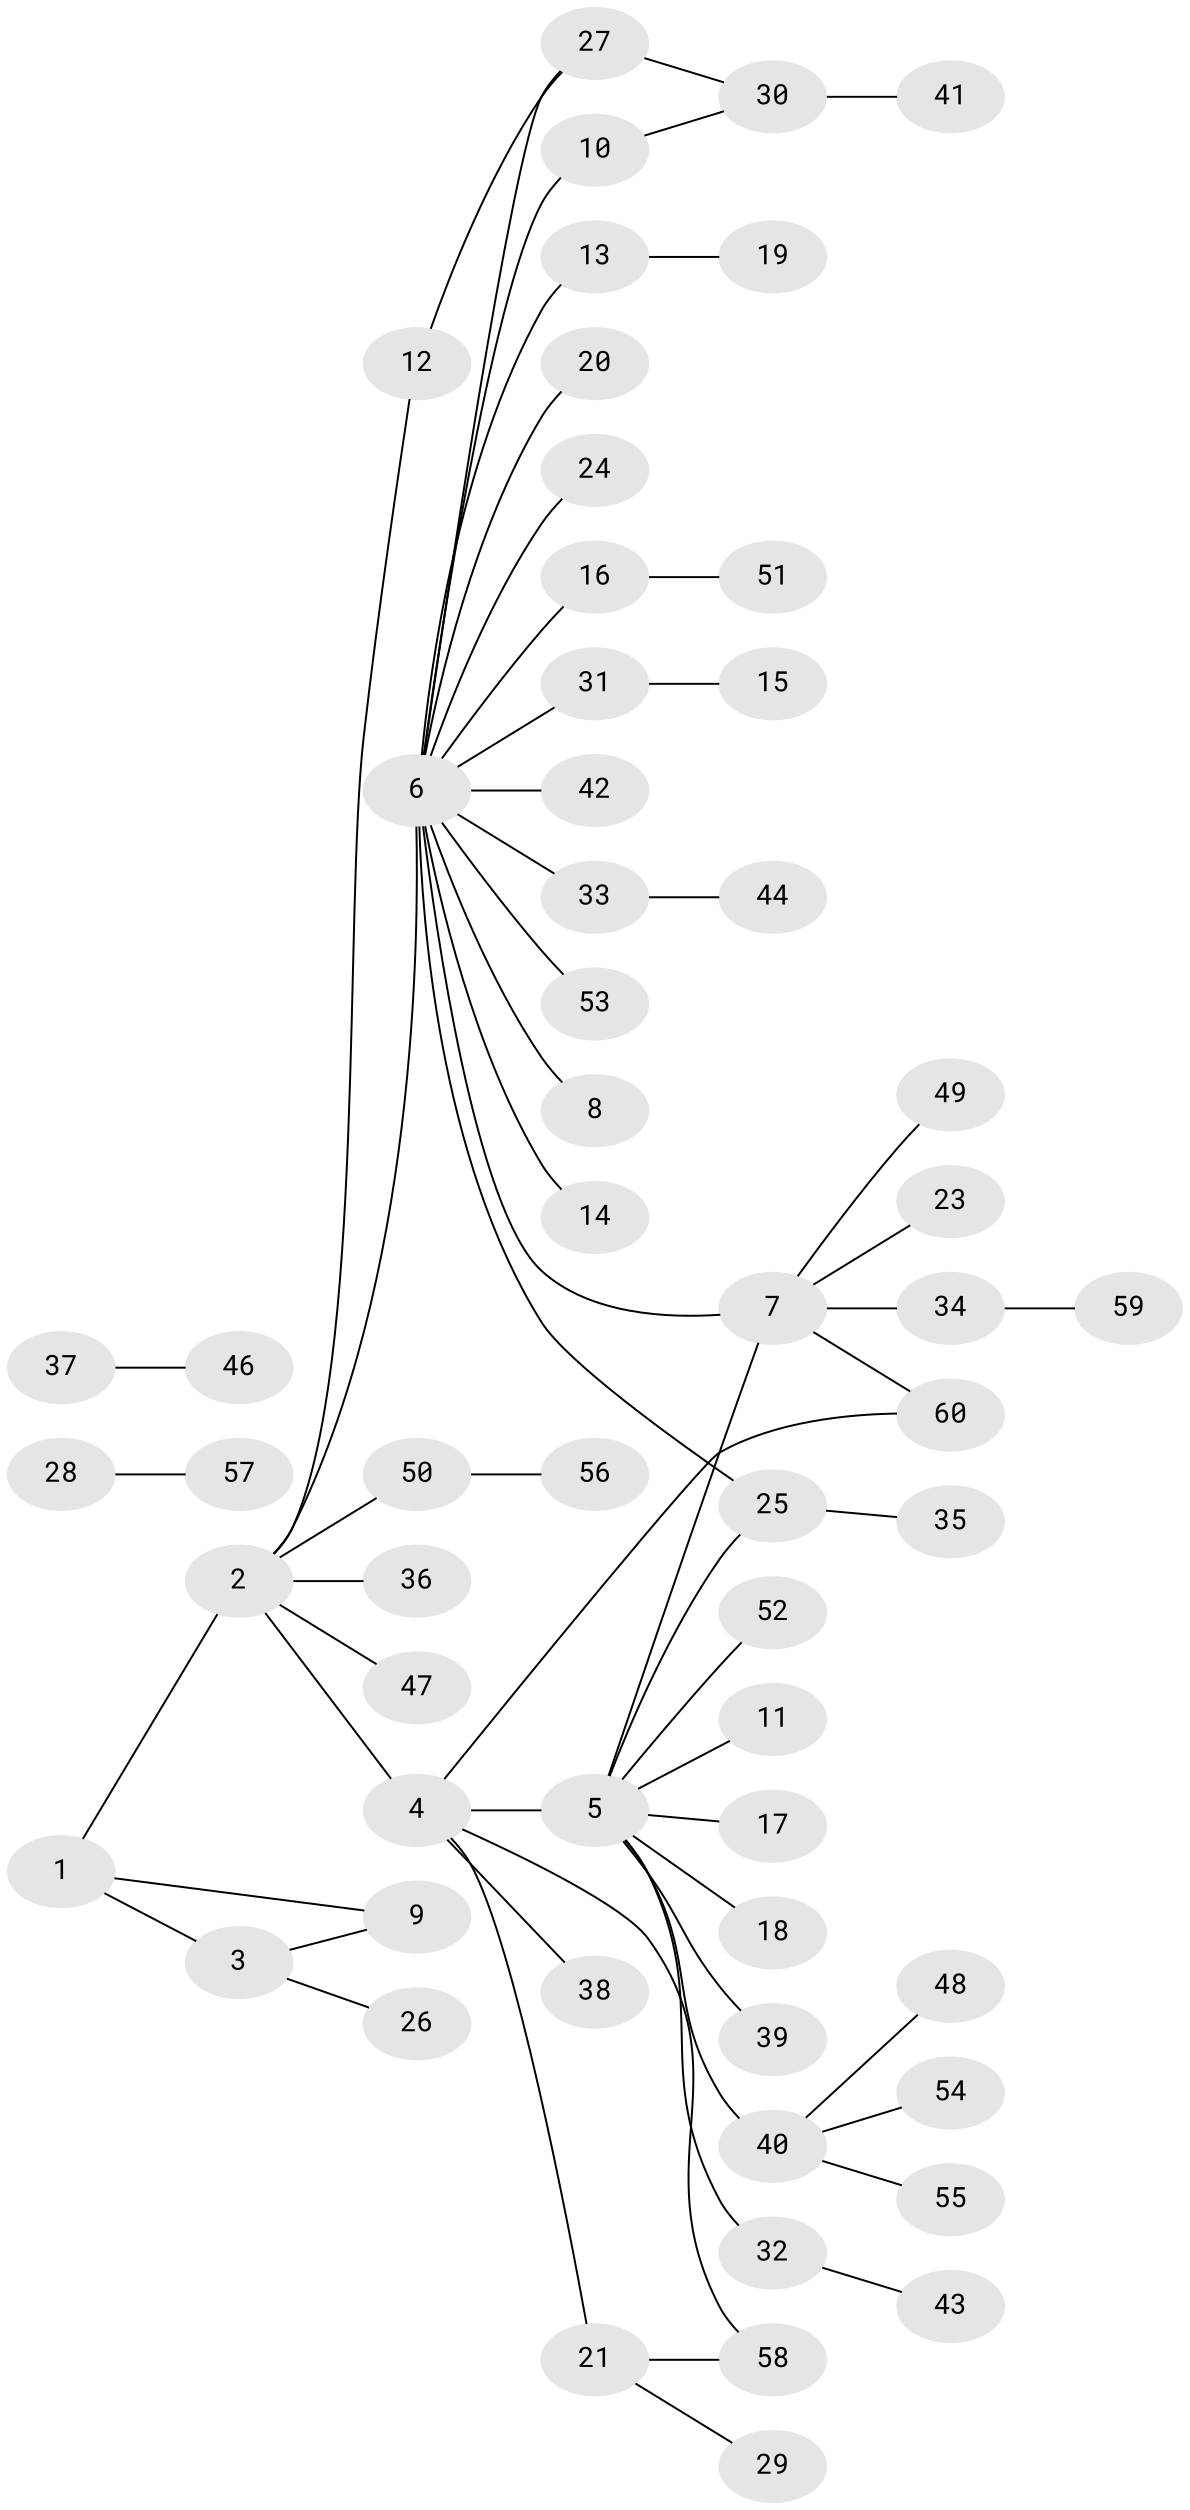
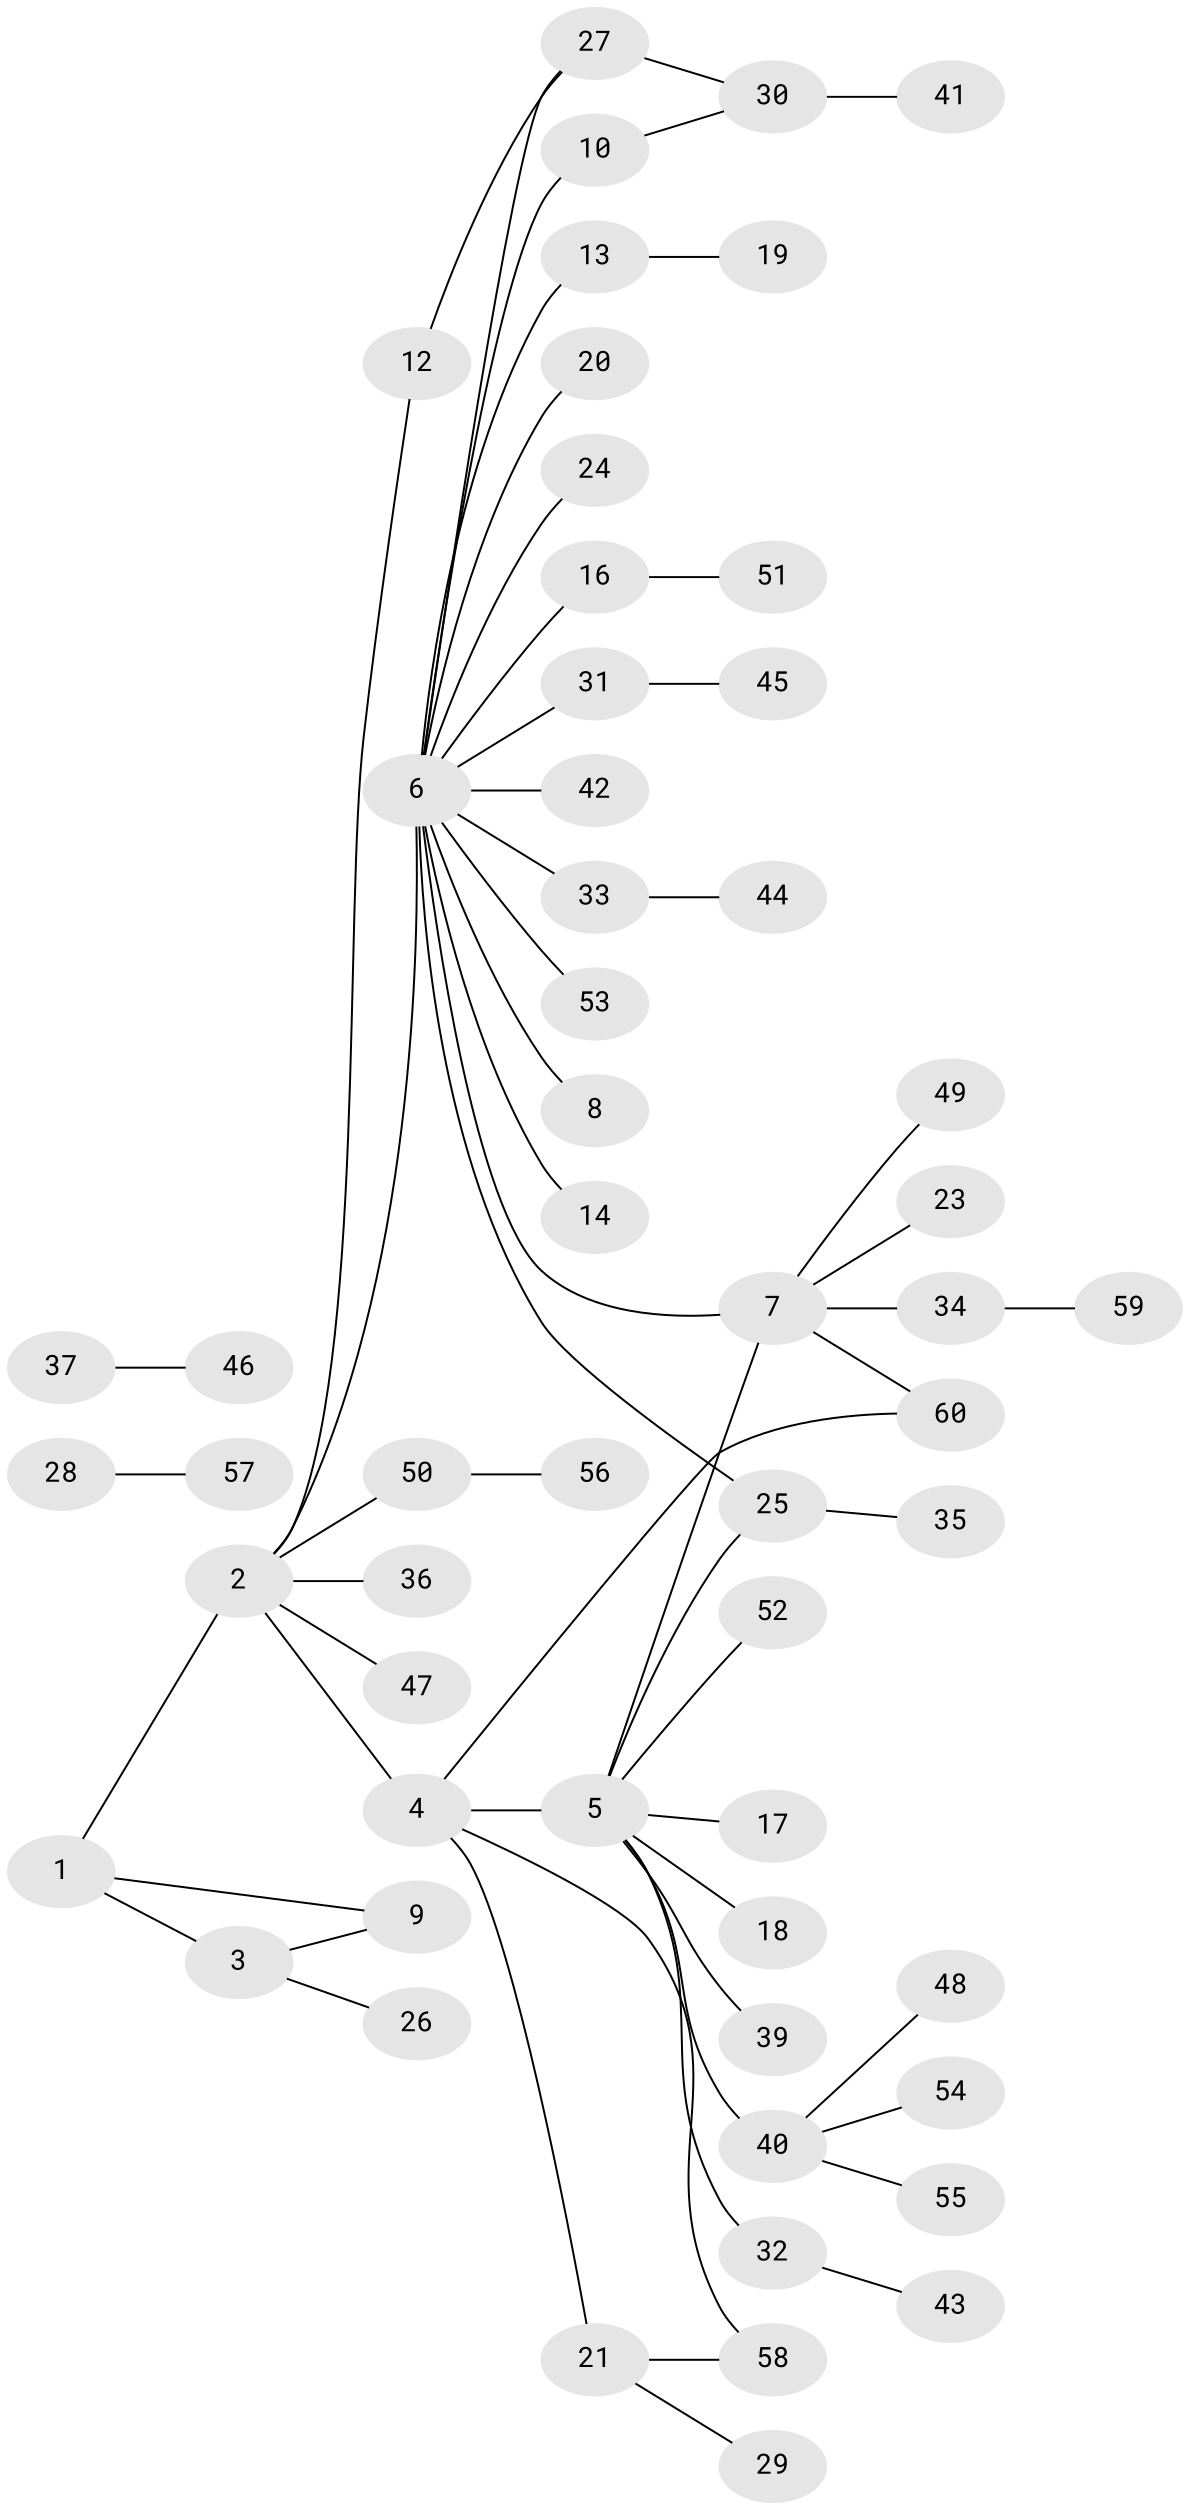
(773, 684) -> (773, 684)
(773, 1719) -> none
(595, 1992) -> none
